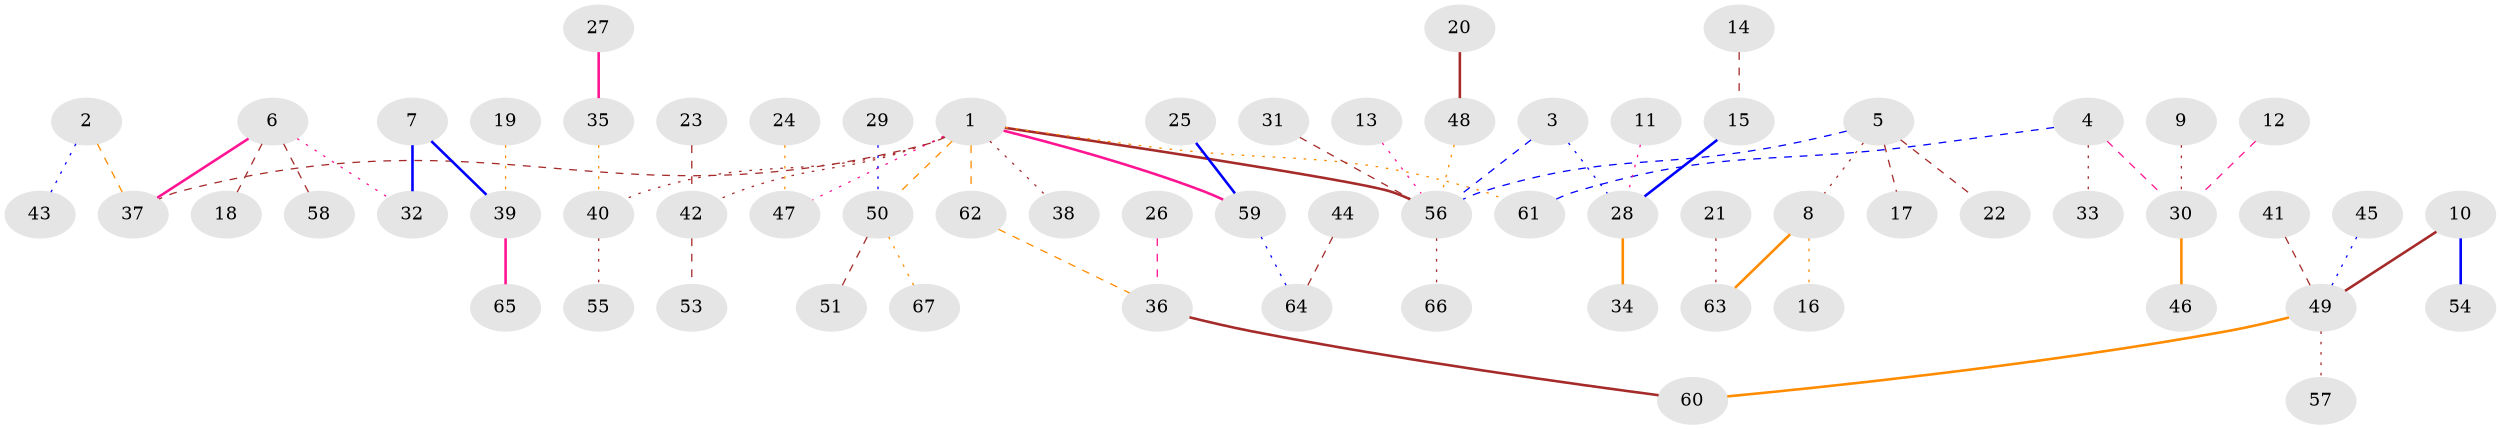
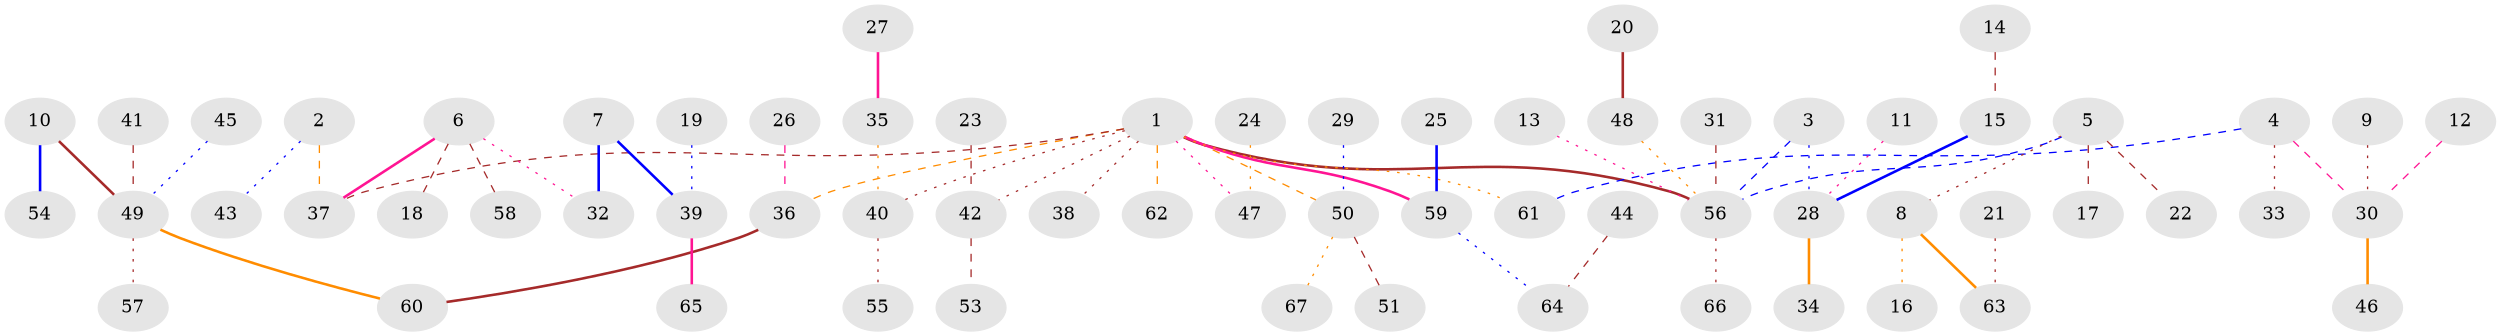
(506, 173) -> (692, 168)
(1064, 261) -> (958, 161)
